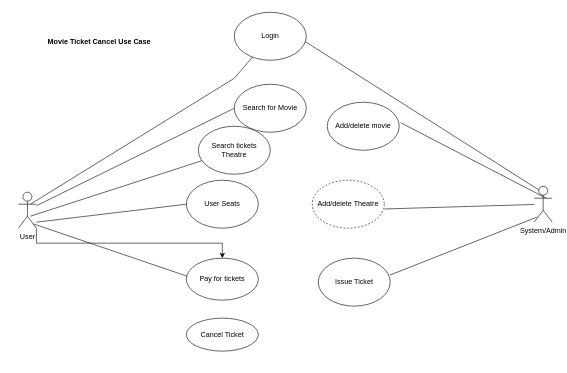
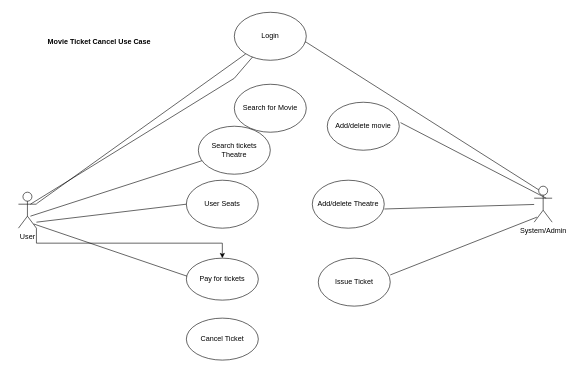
(136, 157) -> (168, 110)
(348, 204) -> (348, 204)
(222, 335) -> (222, 339)
